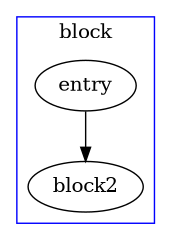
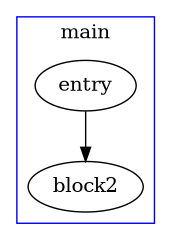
(86, 33) -> (86, 33)
